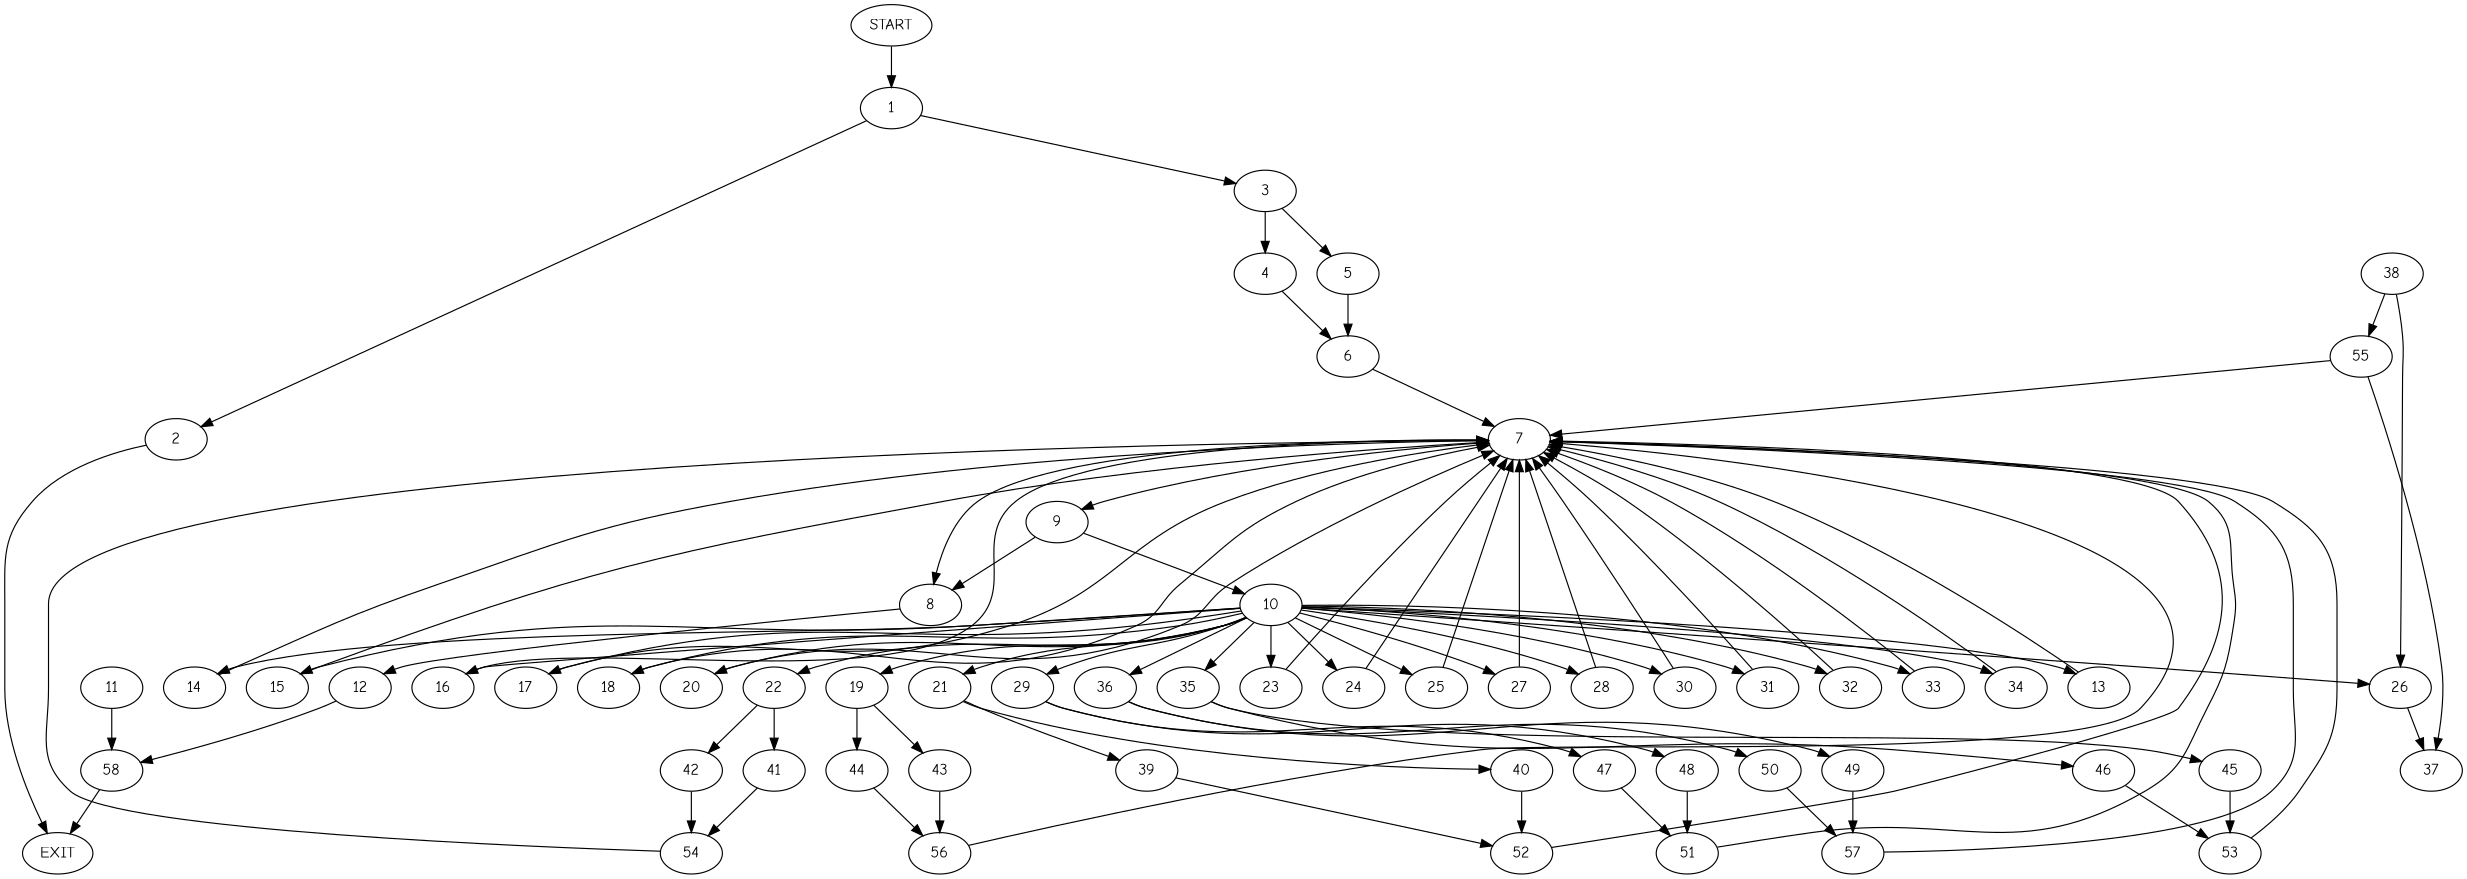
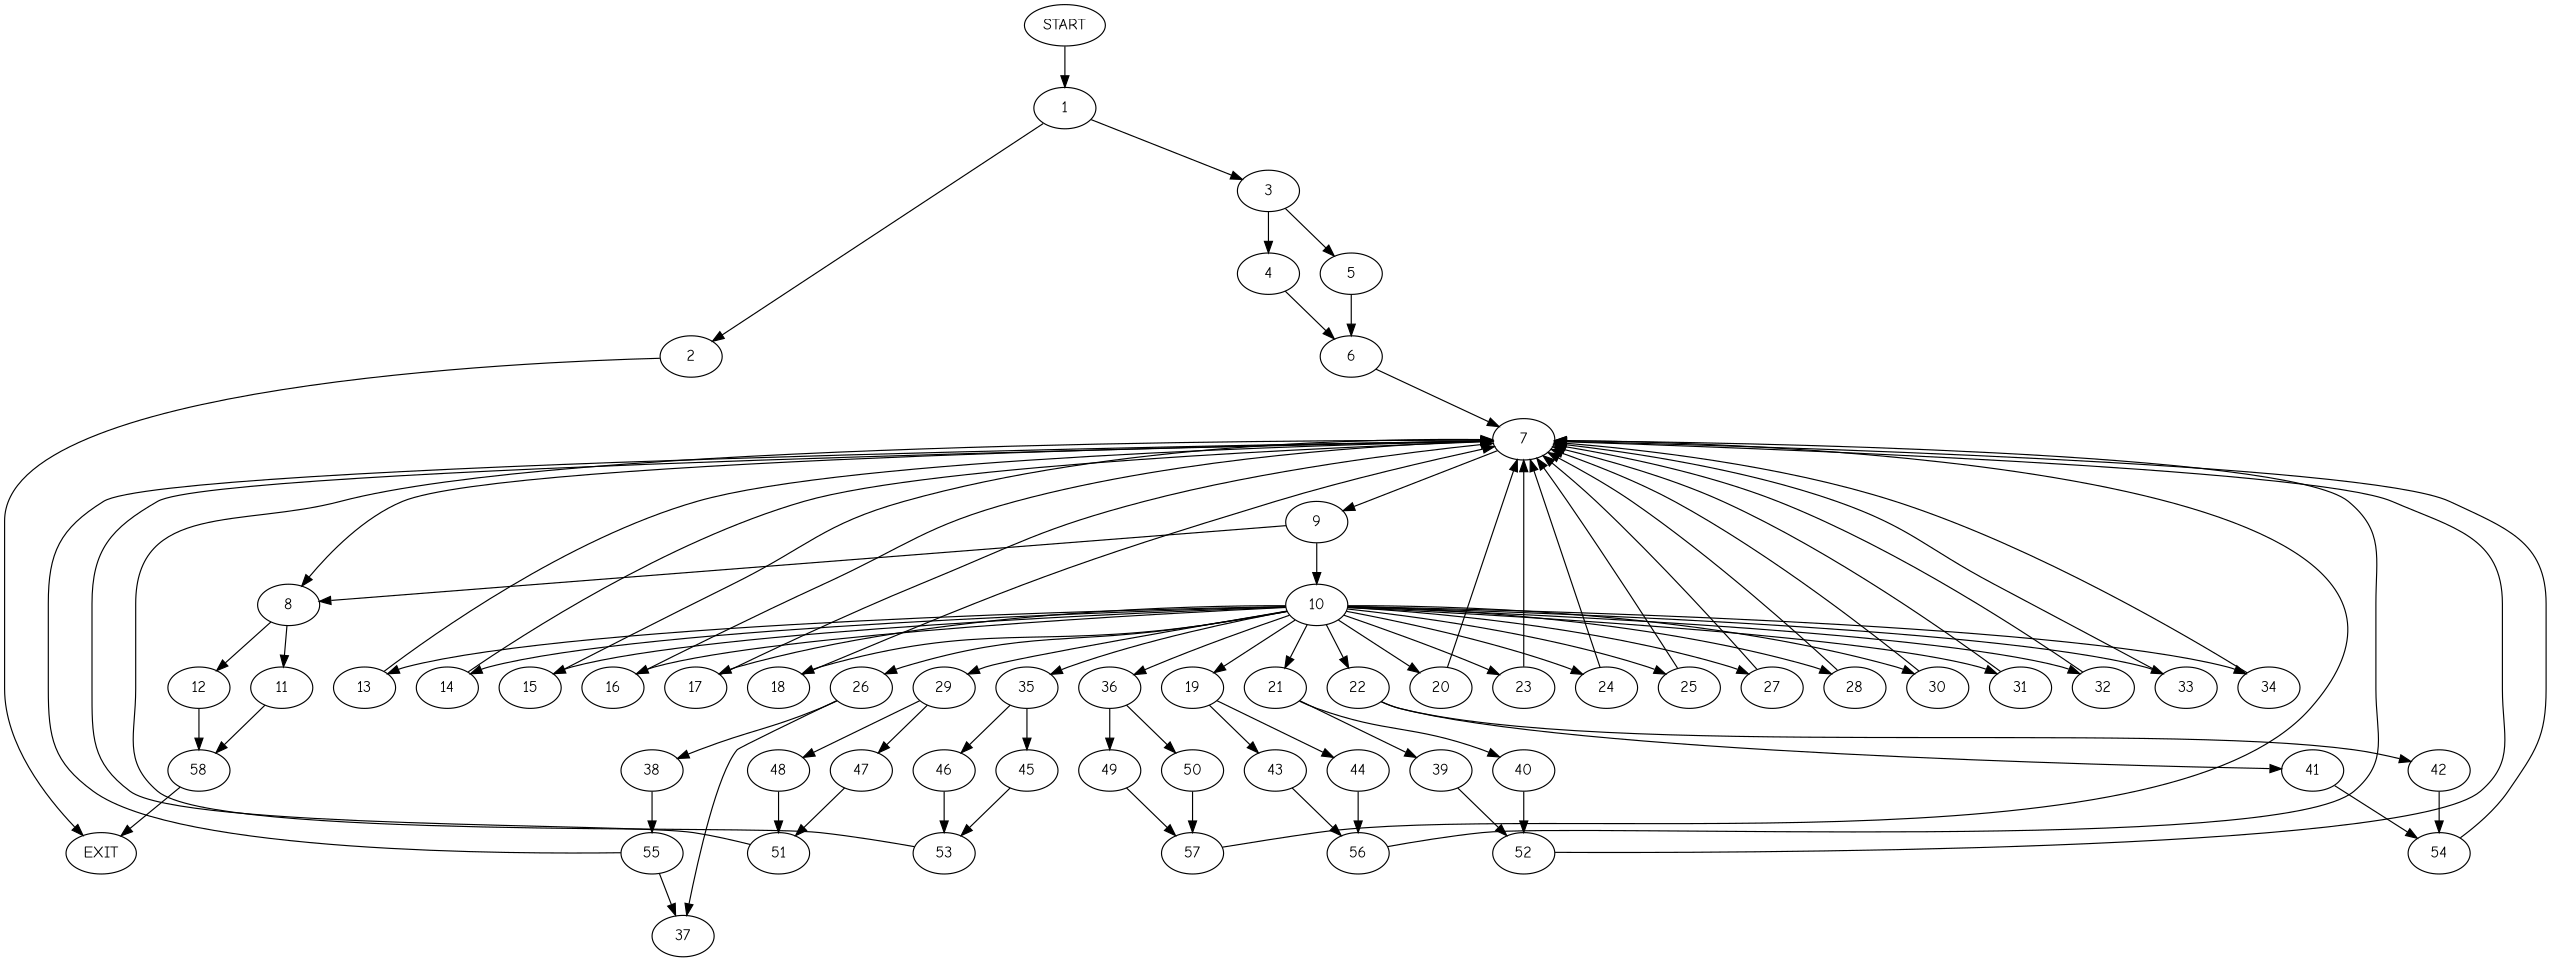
(2402, 456) -> (763, 729)
none -> (286, 641)
